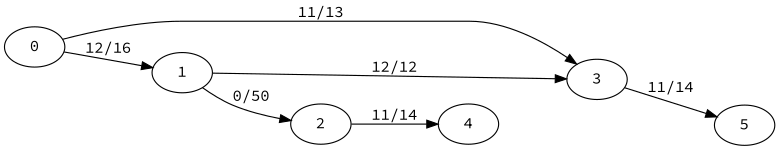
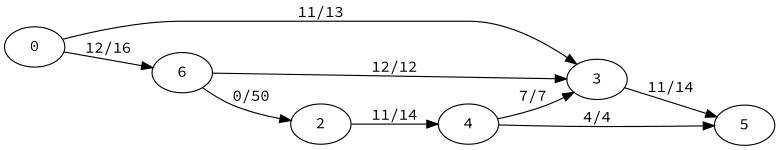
(182, 73) -> (182, 73)
none -> (531, 110)
none -> (601, 127)
